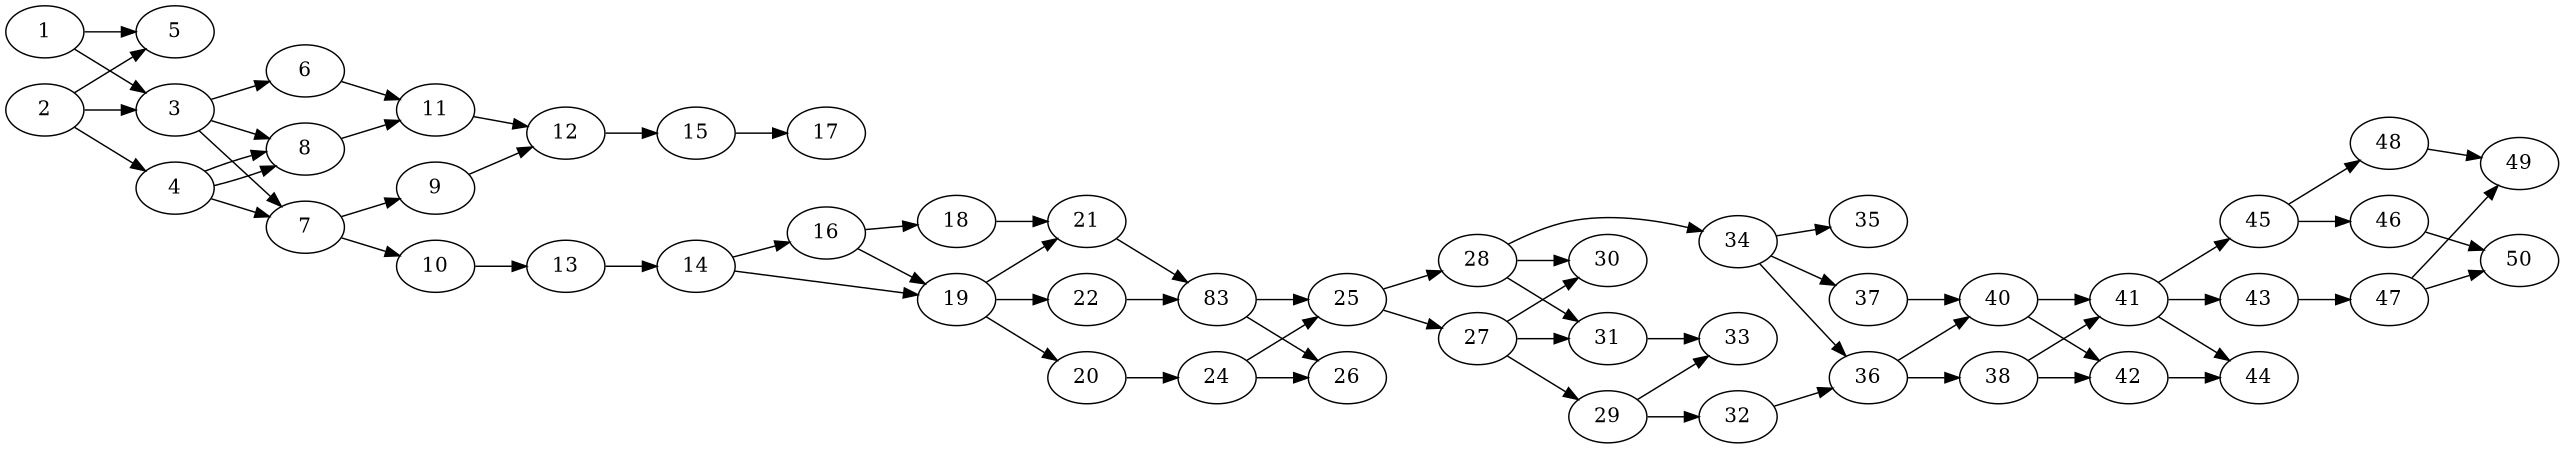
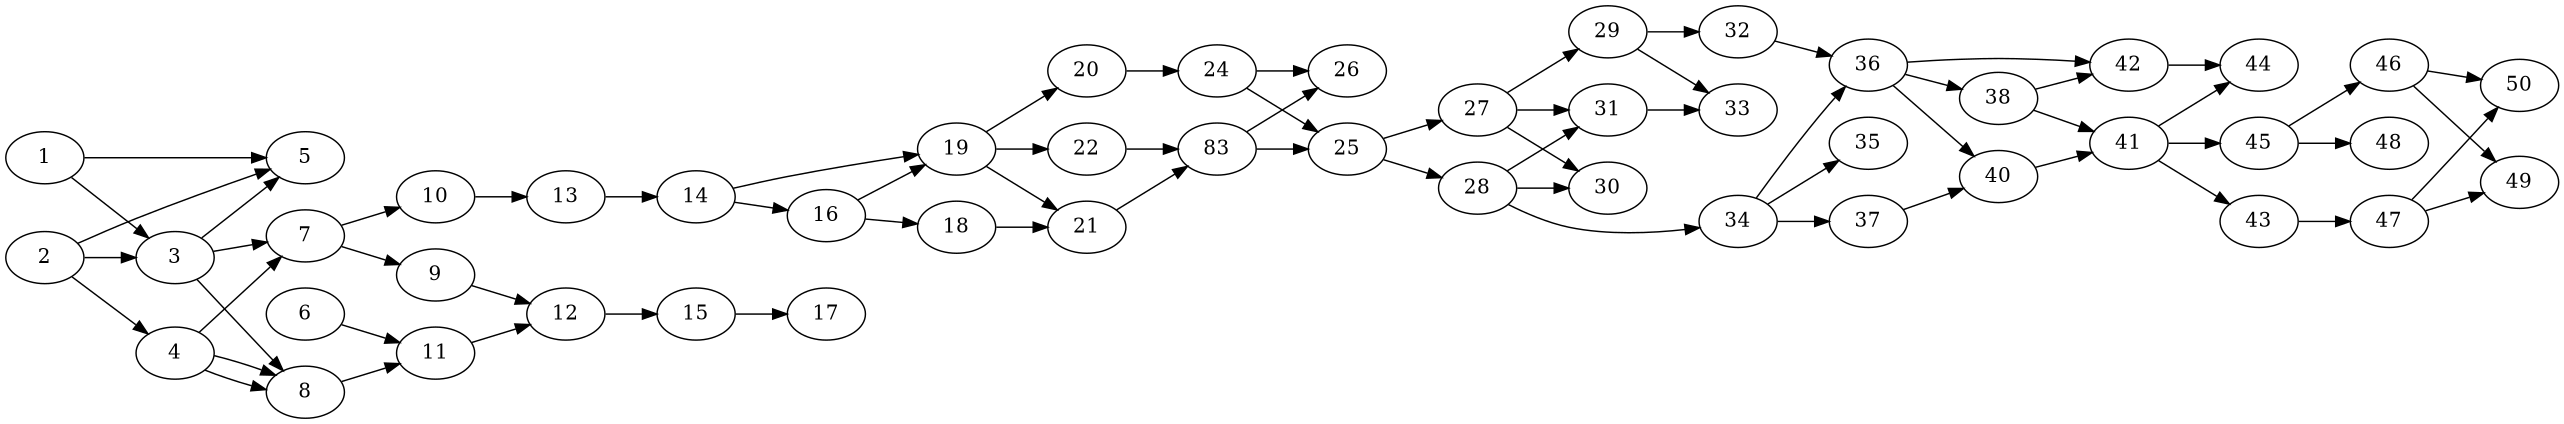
(233, 93) -> (234, 212)
(2447, 152) -> (2449, 119)
(2055, 333) -> (1991, 59)
